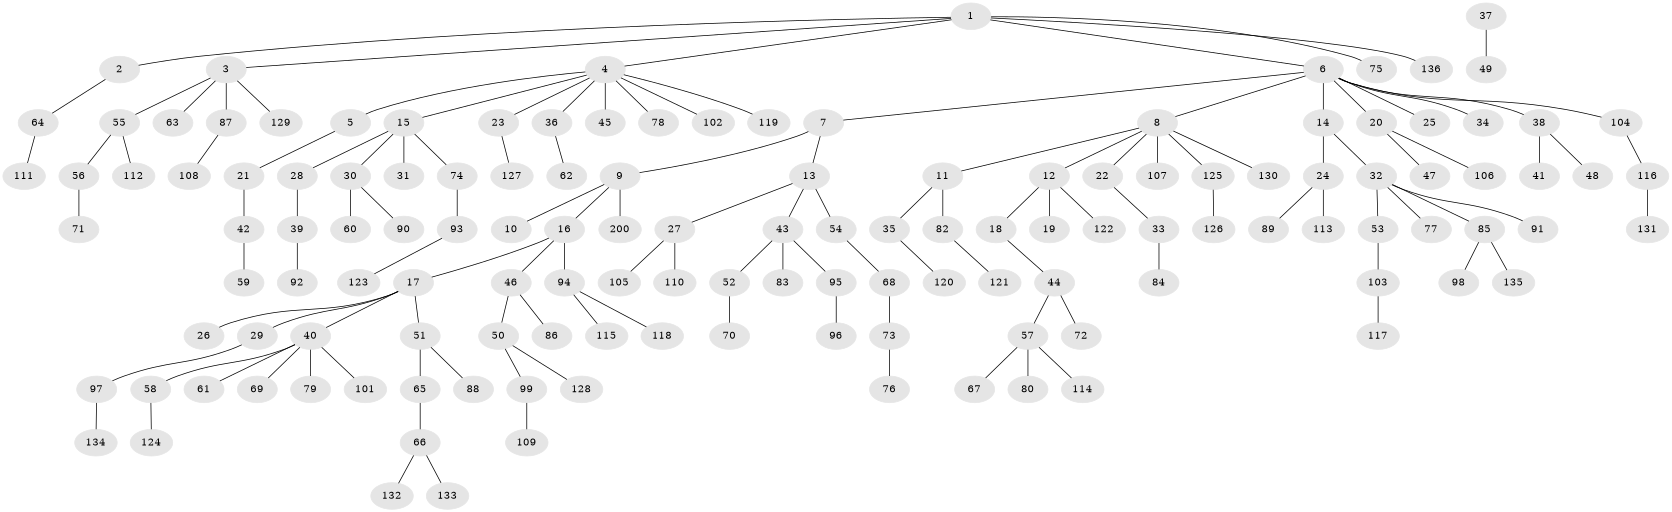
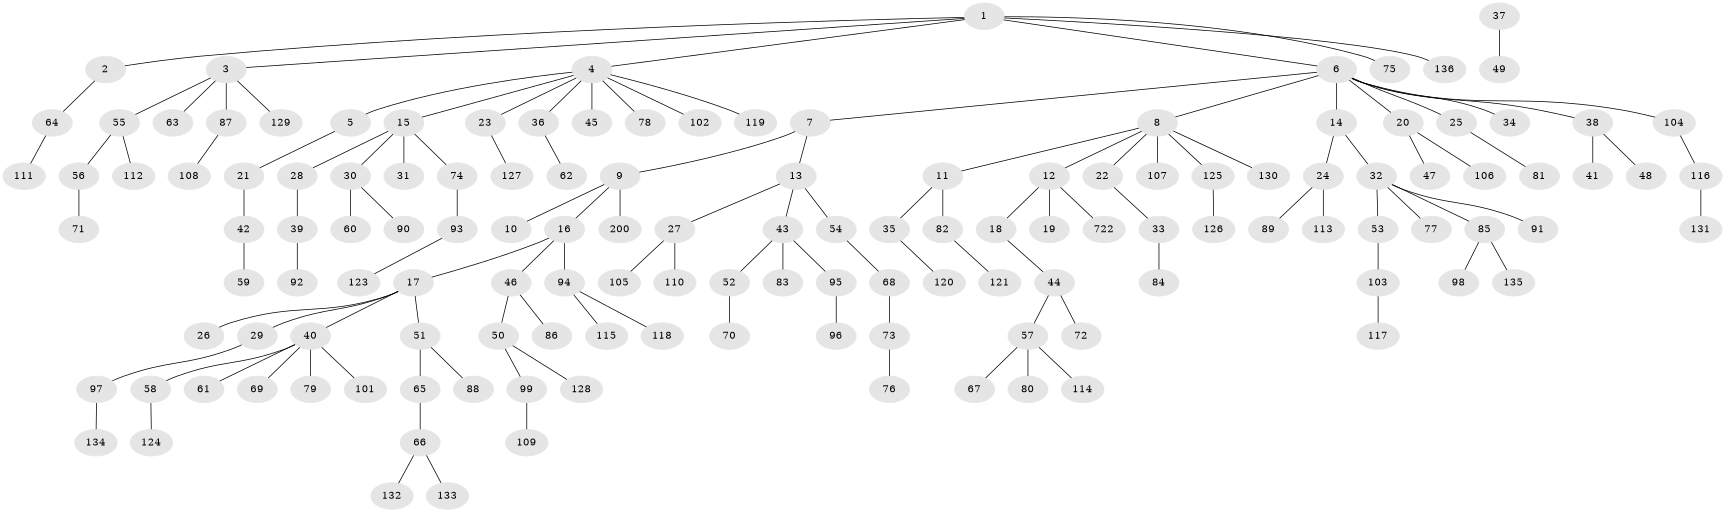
none -> (1539, 176)
(1104, 229) -> (1104, 229)
